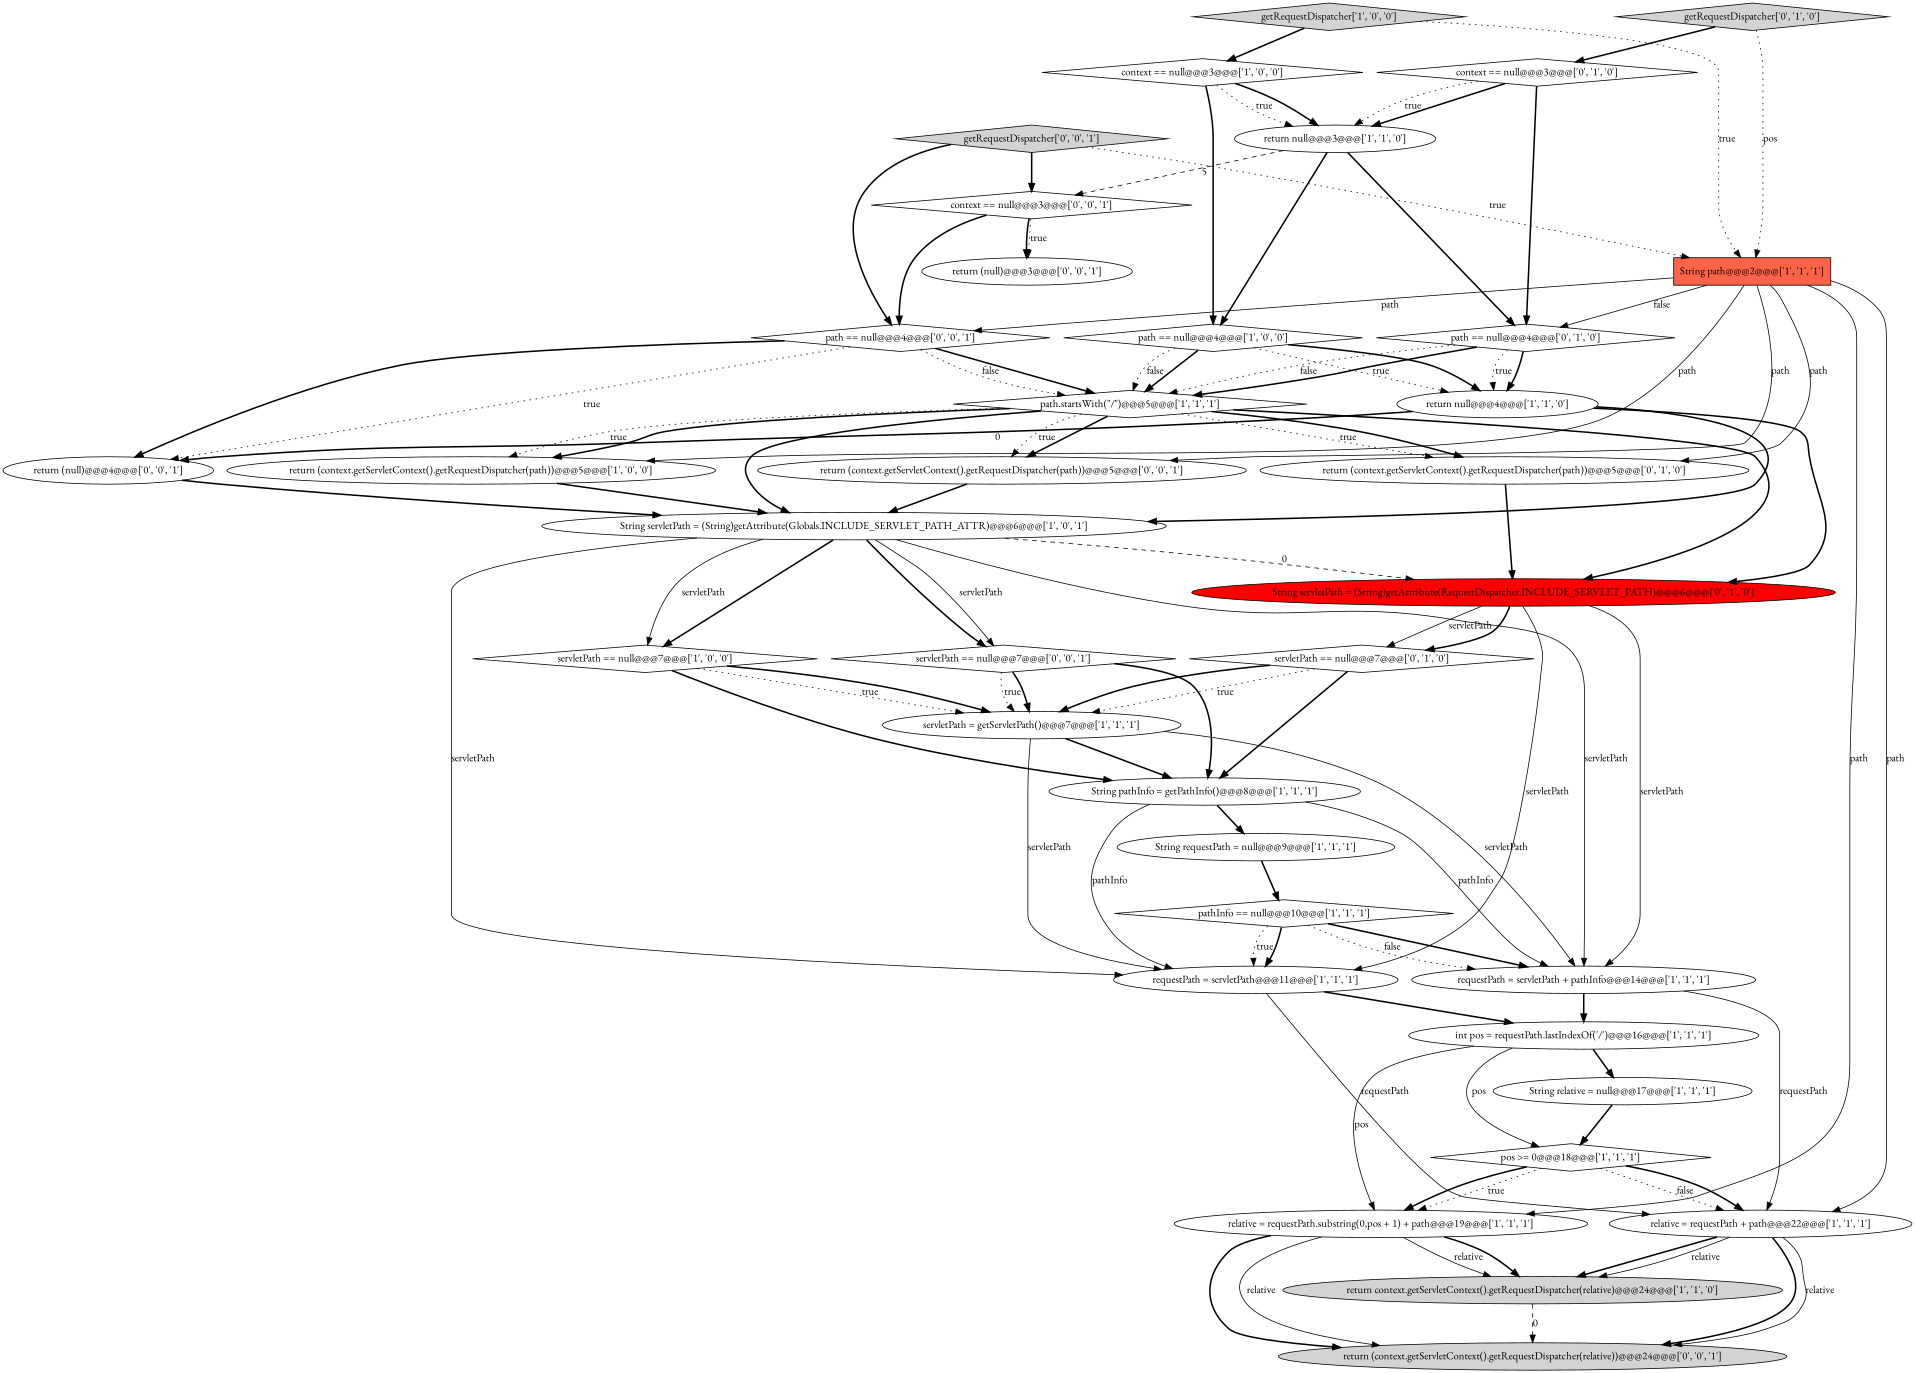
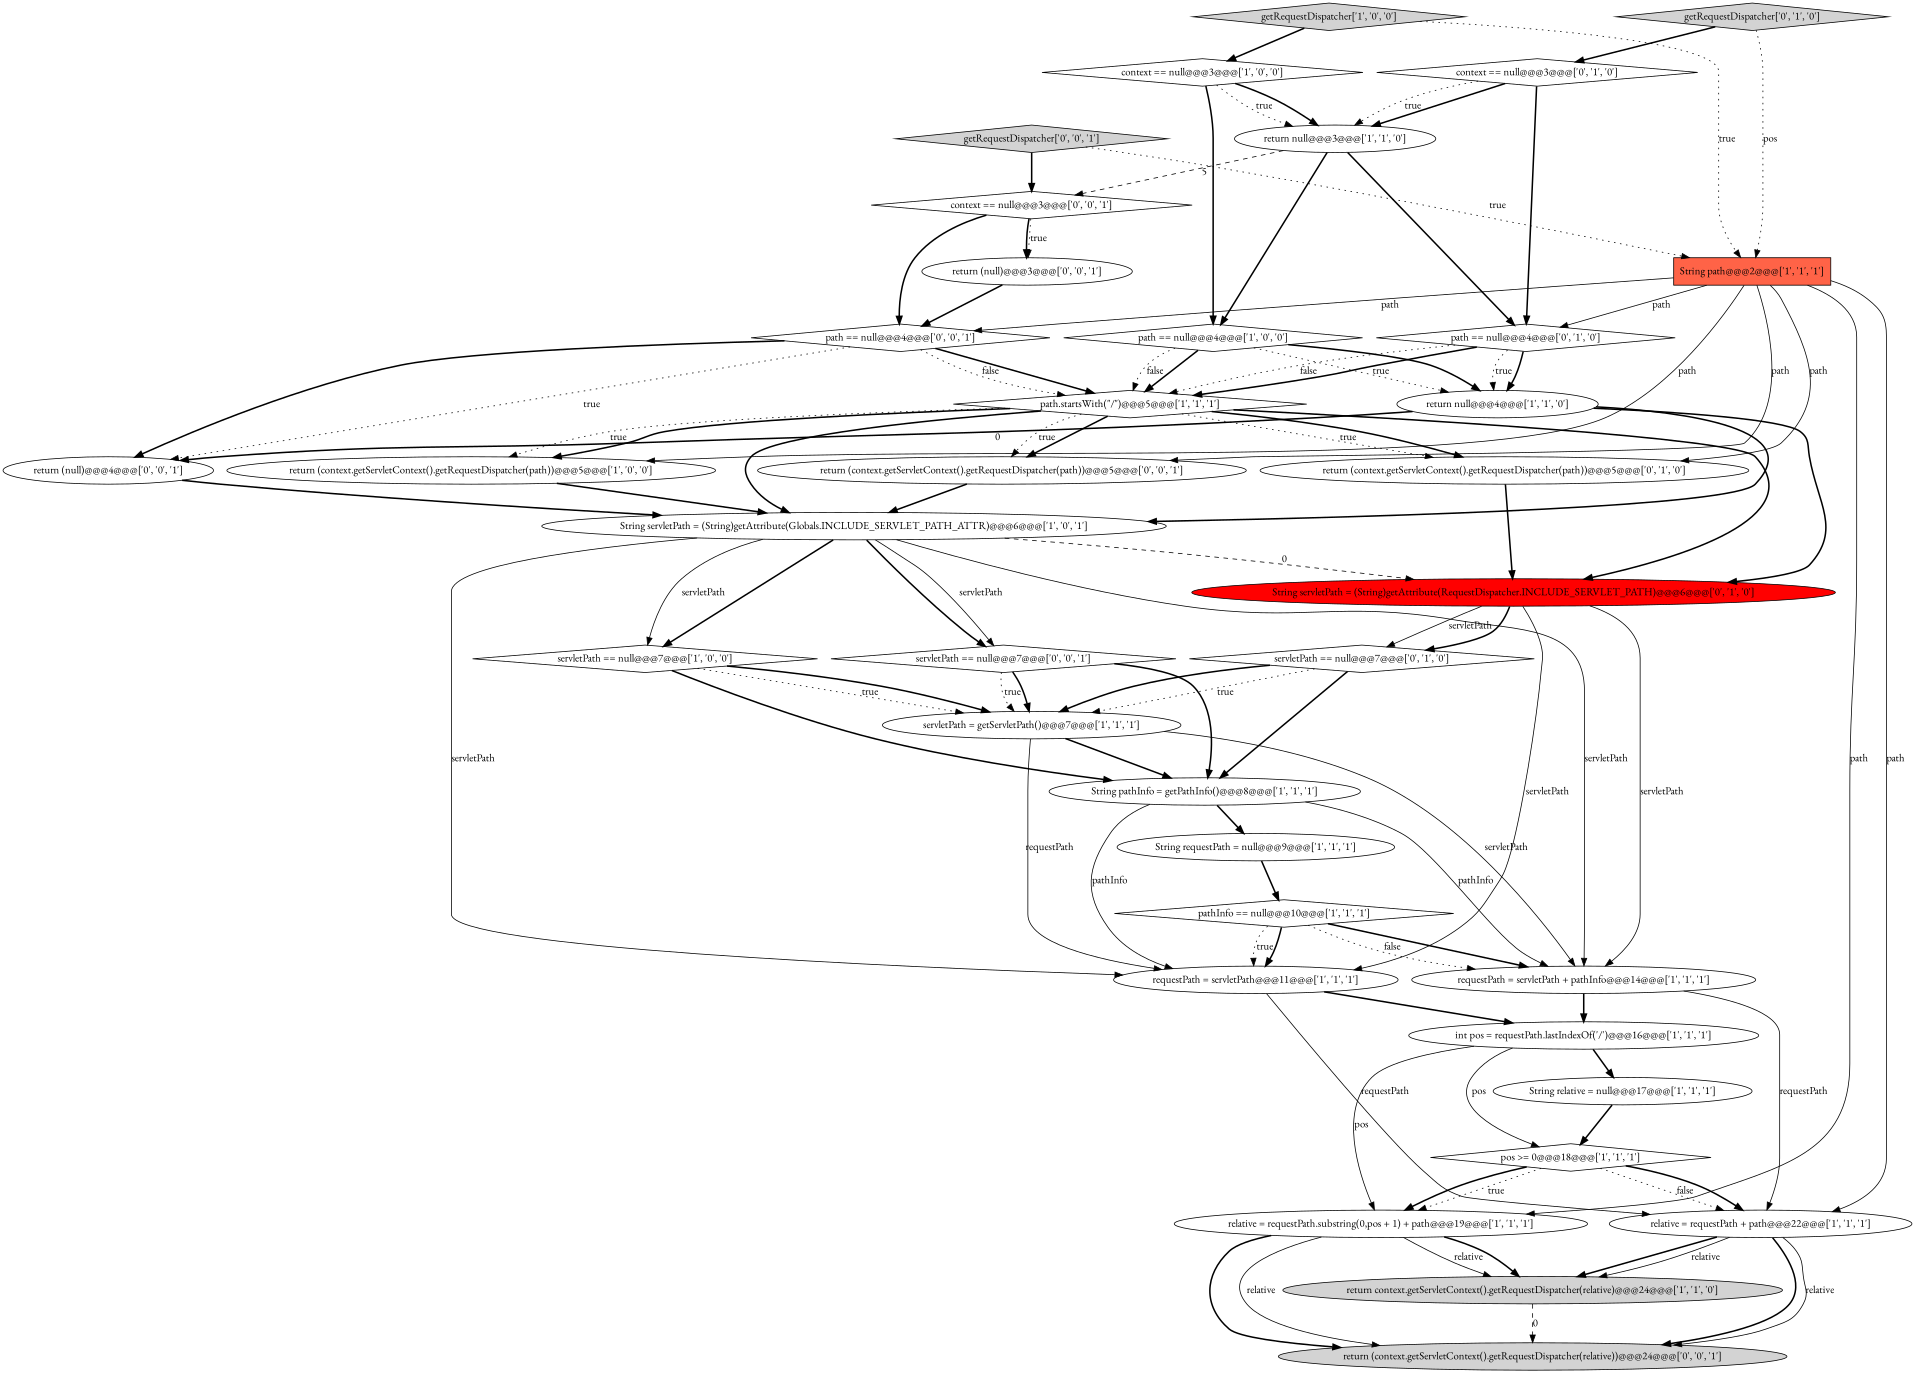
(857, 207) -> (966, 304)
(1662, 305) -> (1662, 305)
(1050, 847) -> (1050, 847)
